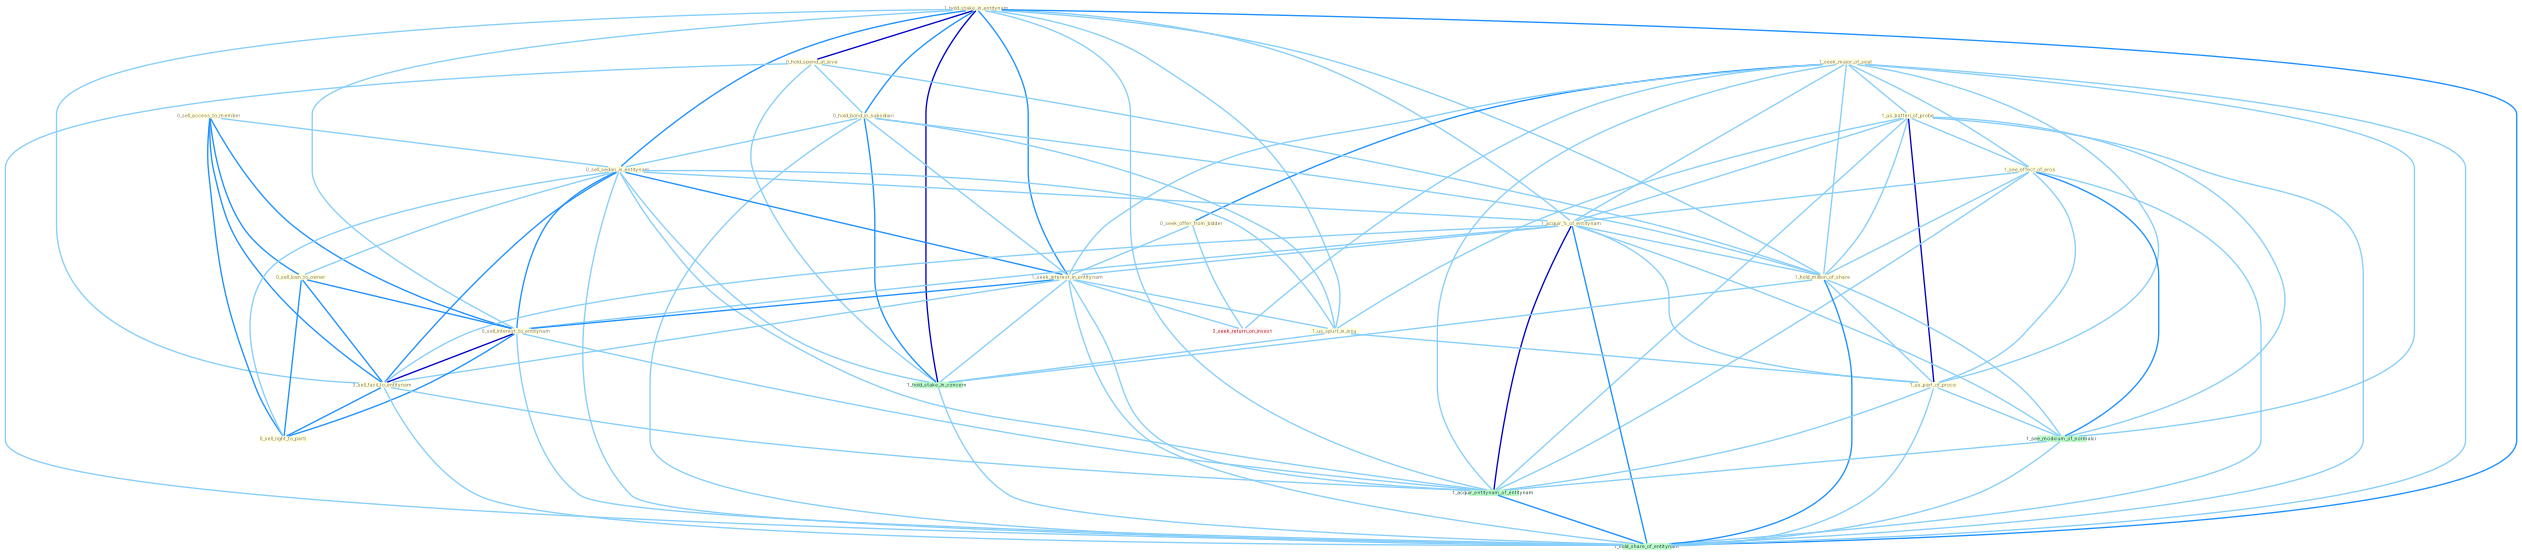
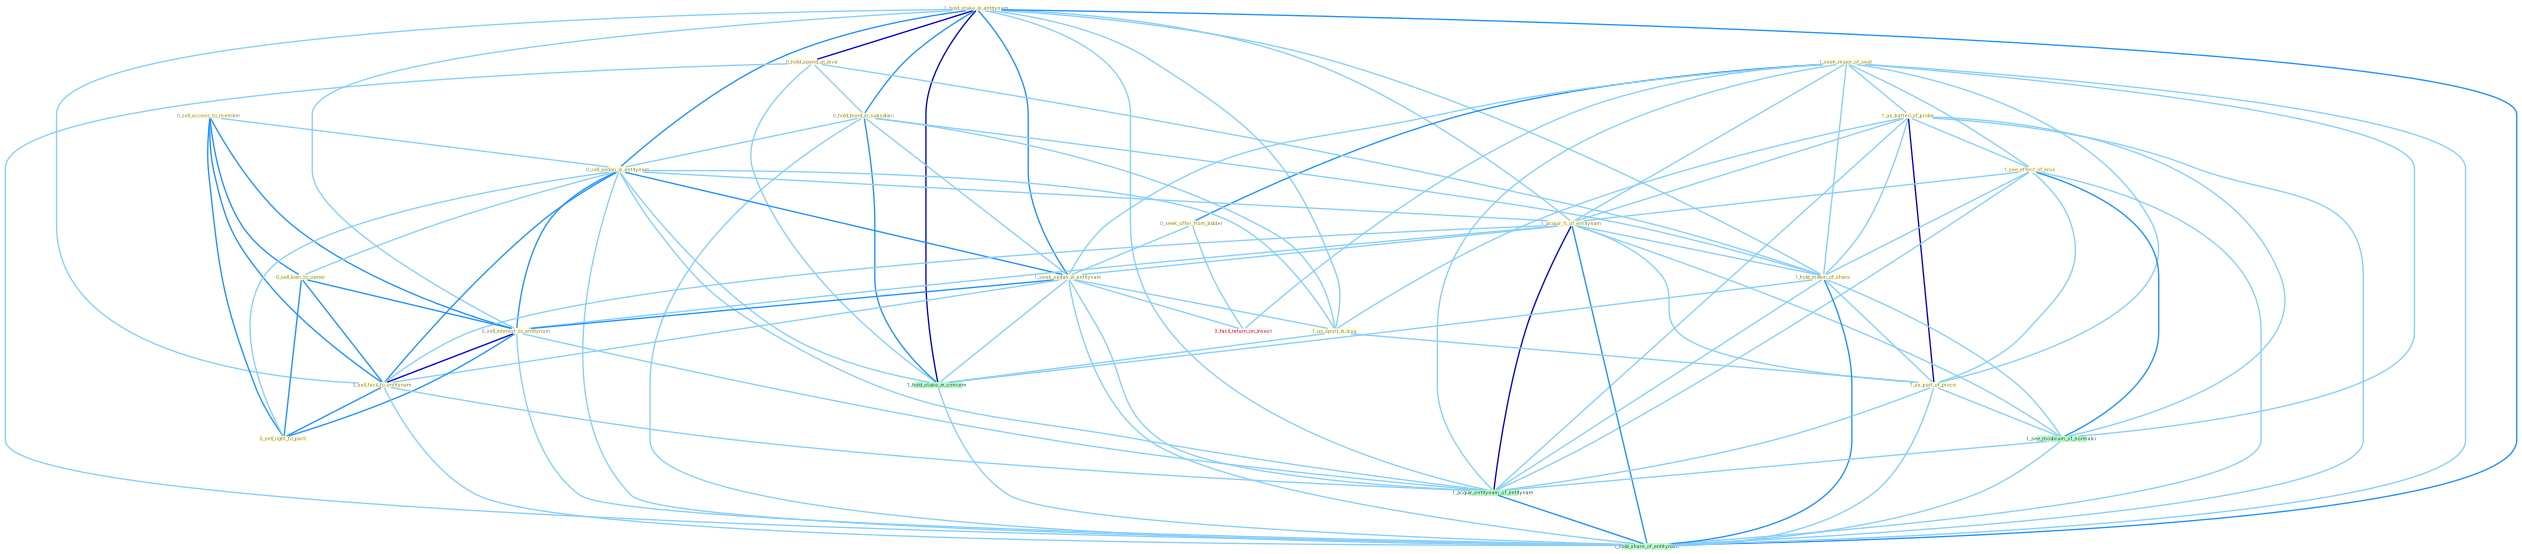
(1069, 277) -> (1069, 277)
(1244, 331) -> (1244, 331)
none -> (1659, 385)
